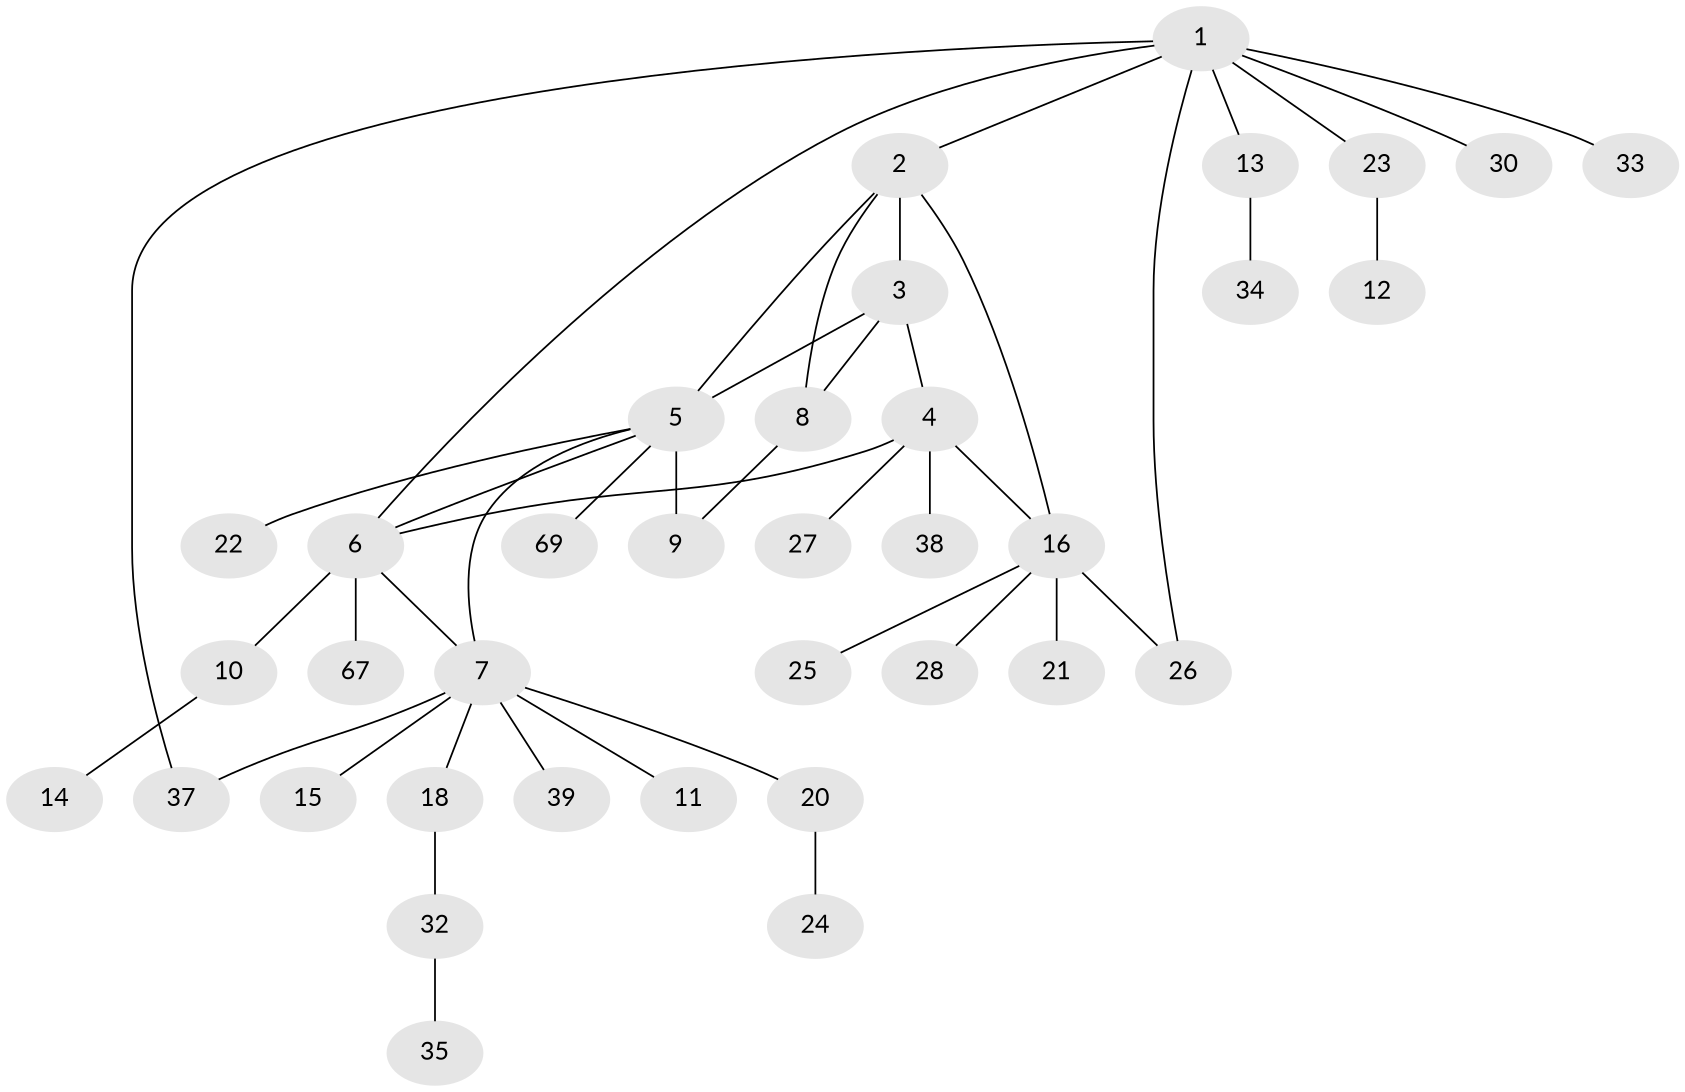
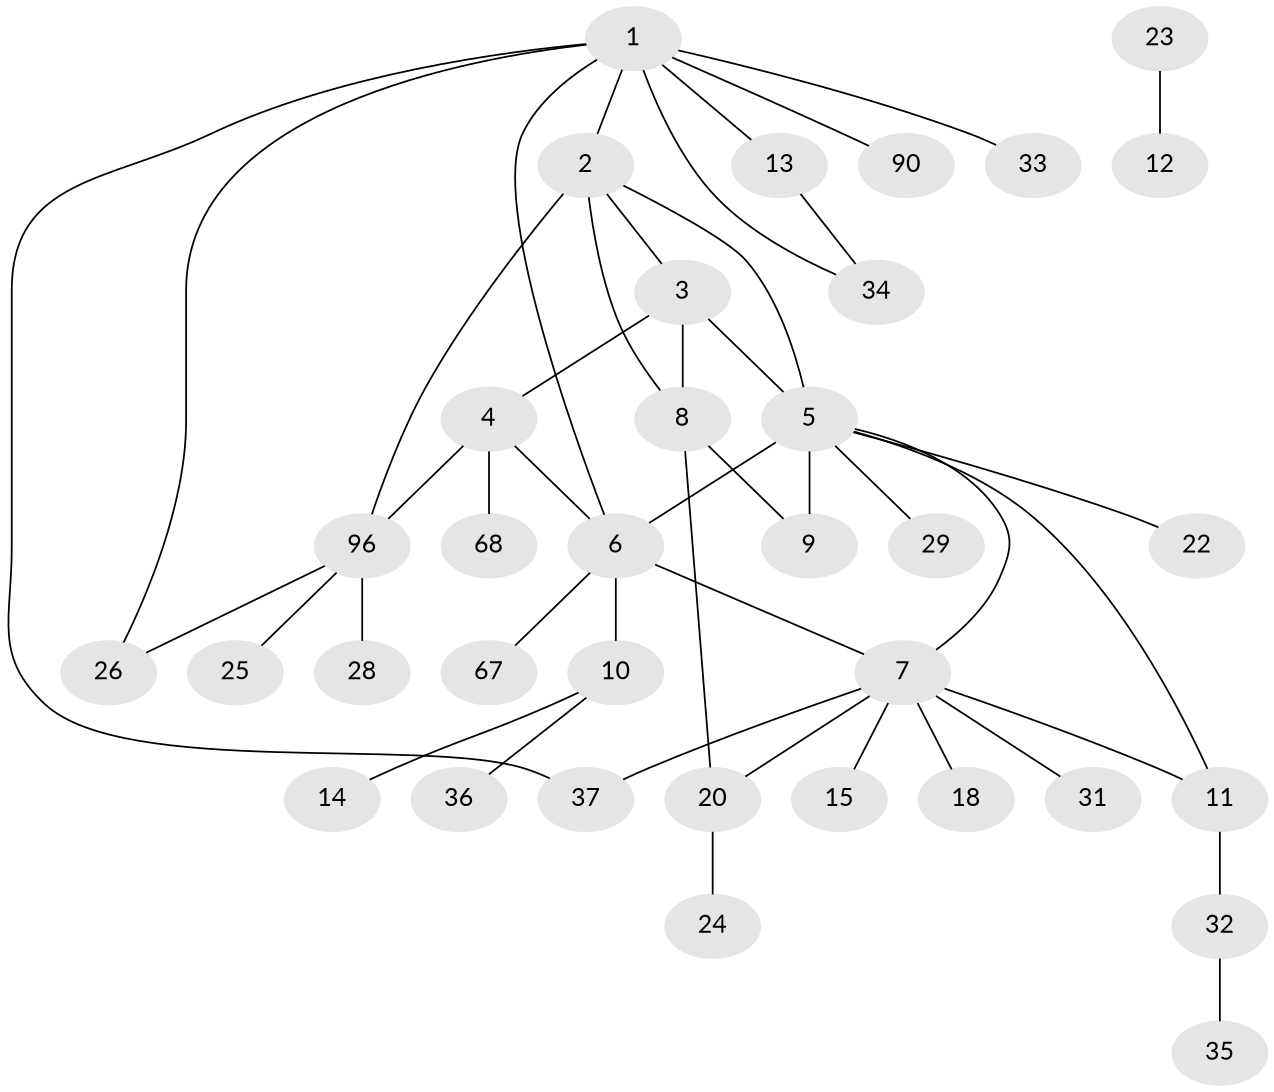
(1289, 102) -> (715, 196)
(1504, 166) -> (906, 166)
(549, 546) -> (936, 546)
(803, 546) -> none
(930, 546) -> (489, 546)
(1057, 546) -> (362, 546)
none -> (1072, 555)
none -> (698, 609)
(1057, 673) -> none
none -> (459, 800)
(562, 800) -> (1093, 800)
(435, 863) -> (1220, 863)
